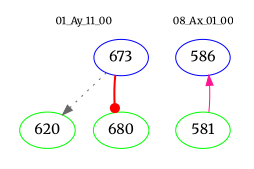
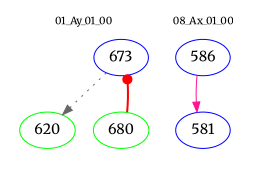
(84, 22) -> (84, 22)
(114, 90) -> (128, 98)
(210, 99) -> (196, 89)
(203, 130) -> (203, 130)
